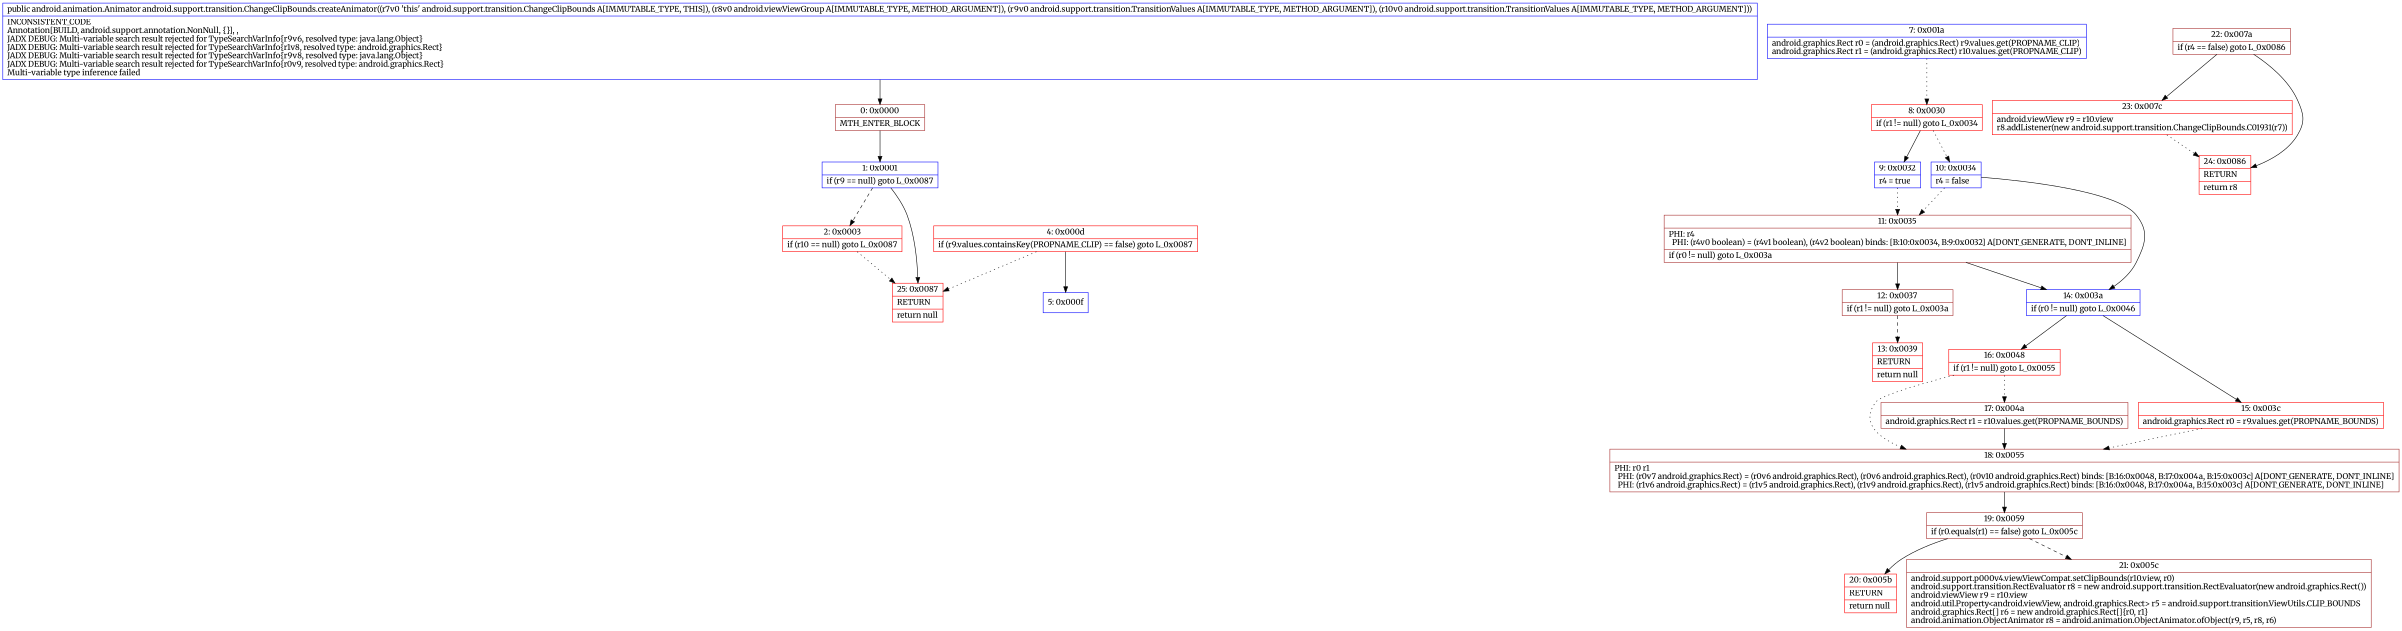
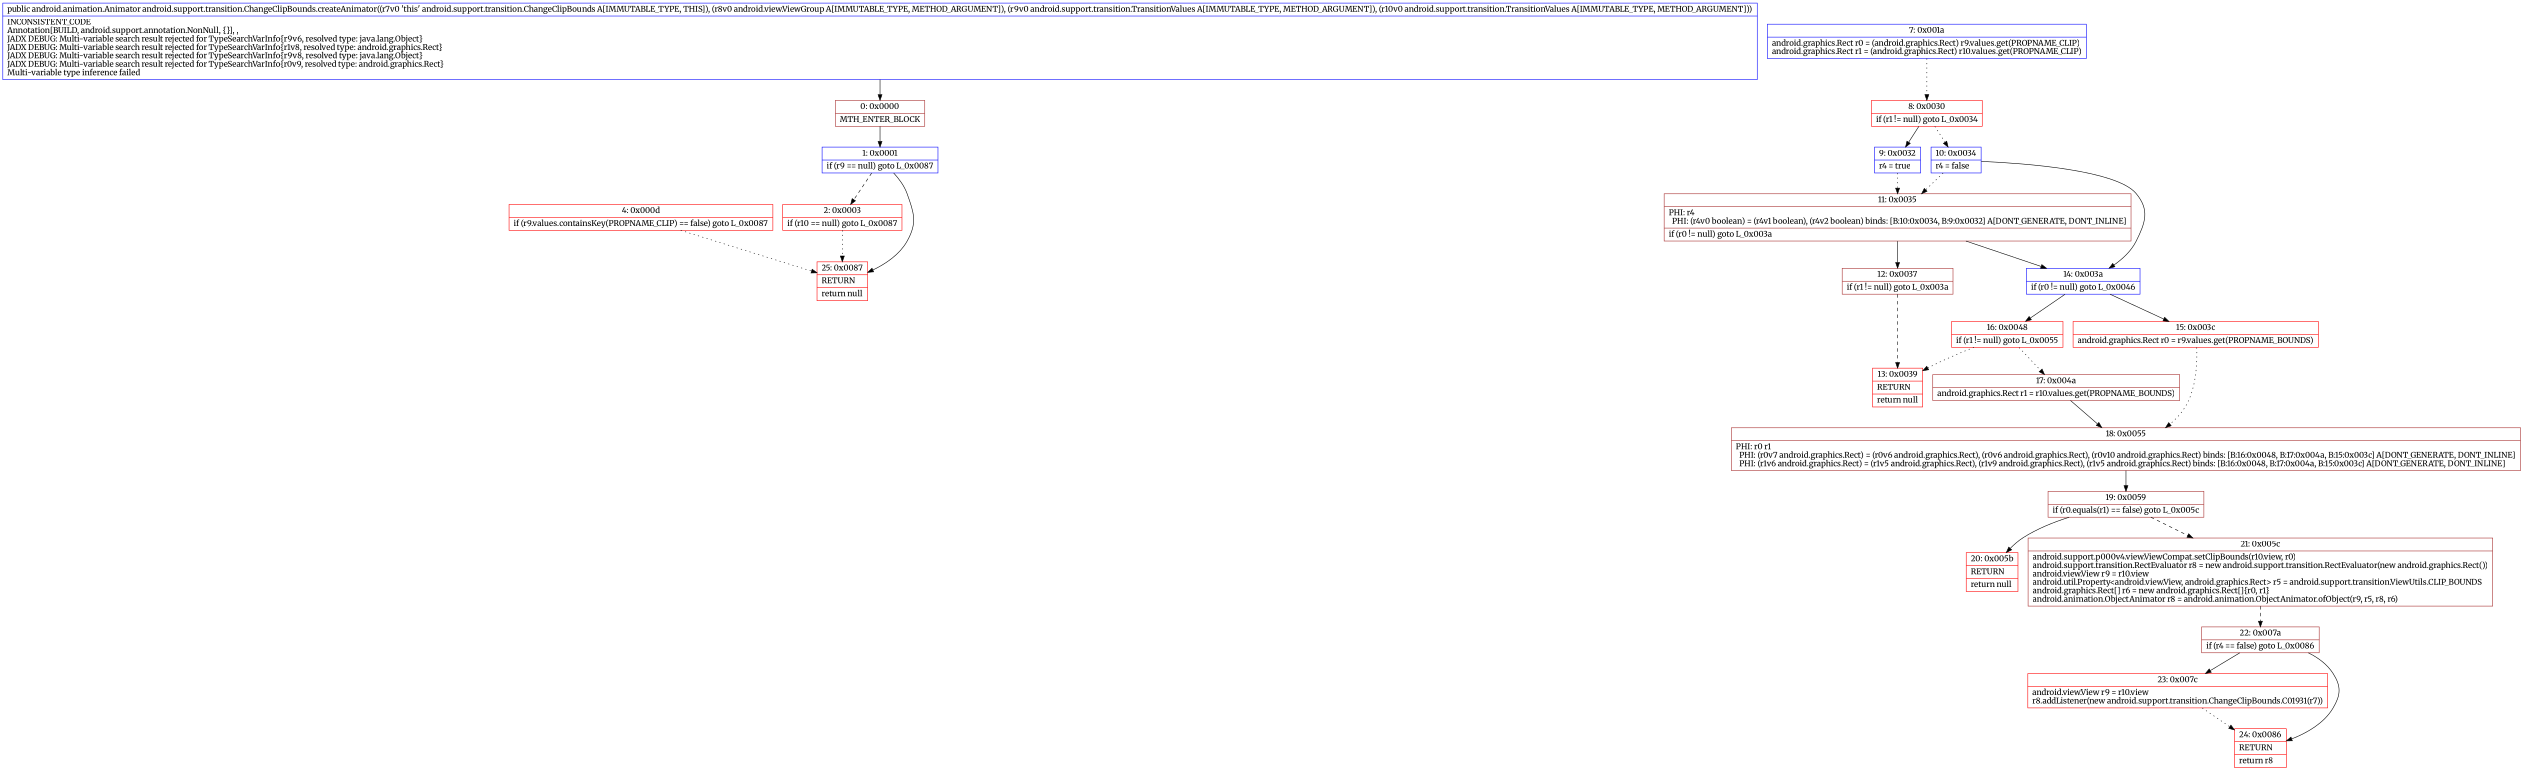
(1066, 303) -> none
(1885, 397) -> (1951, 357)
none -> (2260, 614)
